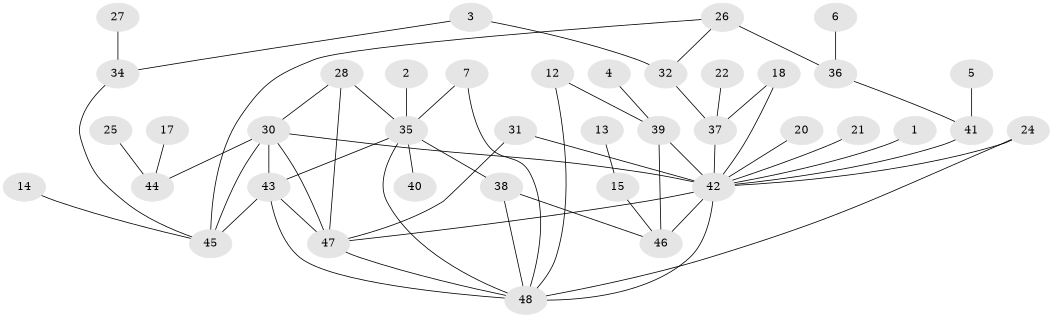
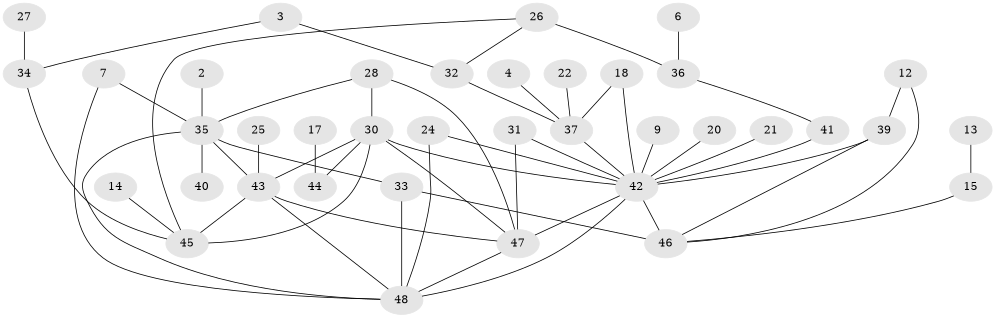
(972, 74) -> none
(634, 102) -> (540, 102)
(915, 130) -> (658, 130)
(132, 159) -> (259, 159)
(502, 187) -> (402, 187)
(566, 191) -> (838, 206)
